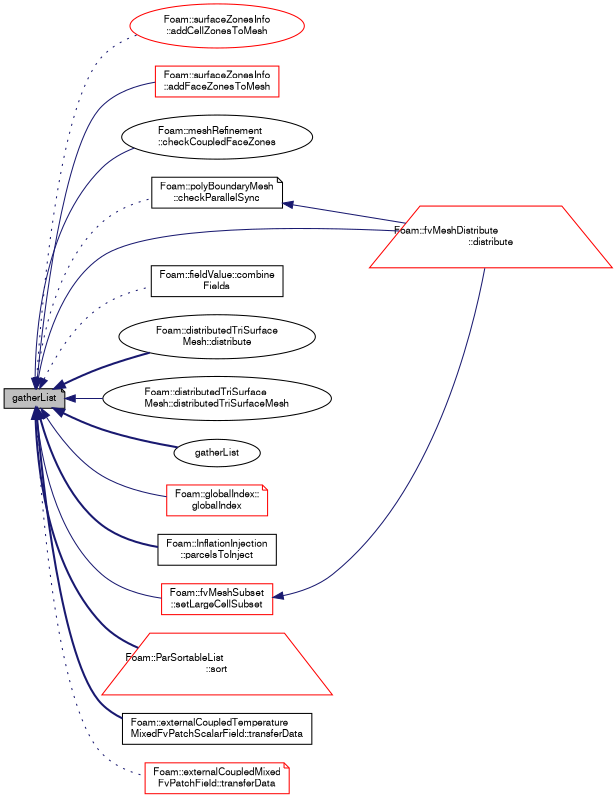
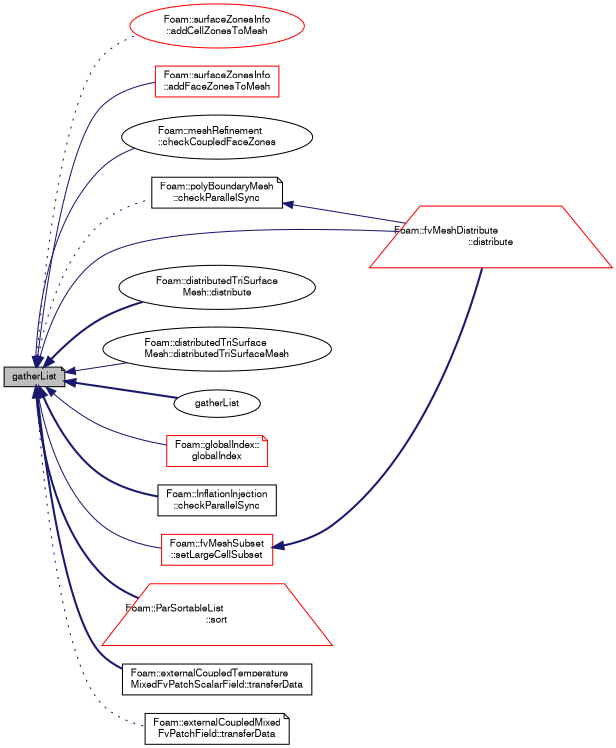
(217, 281) -> none
(422, 459) -> (414, 432)
(217, 550) -> (217, 500)
(217, 778) -> (217, 729)
